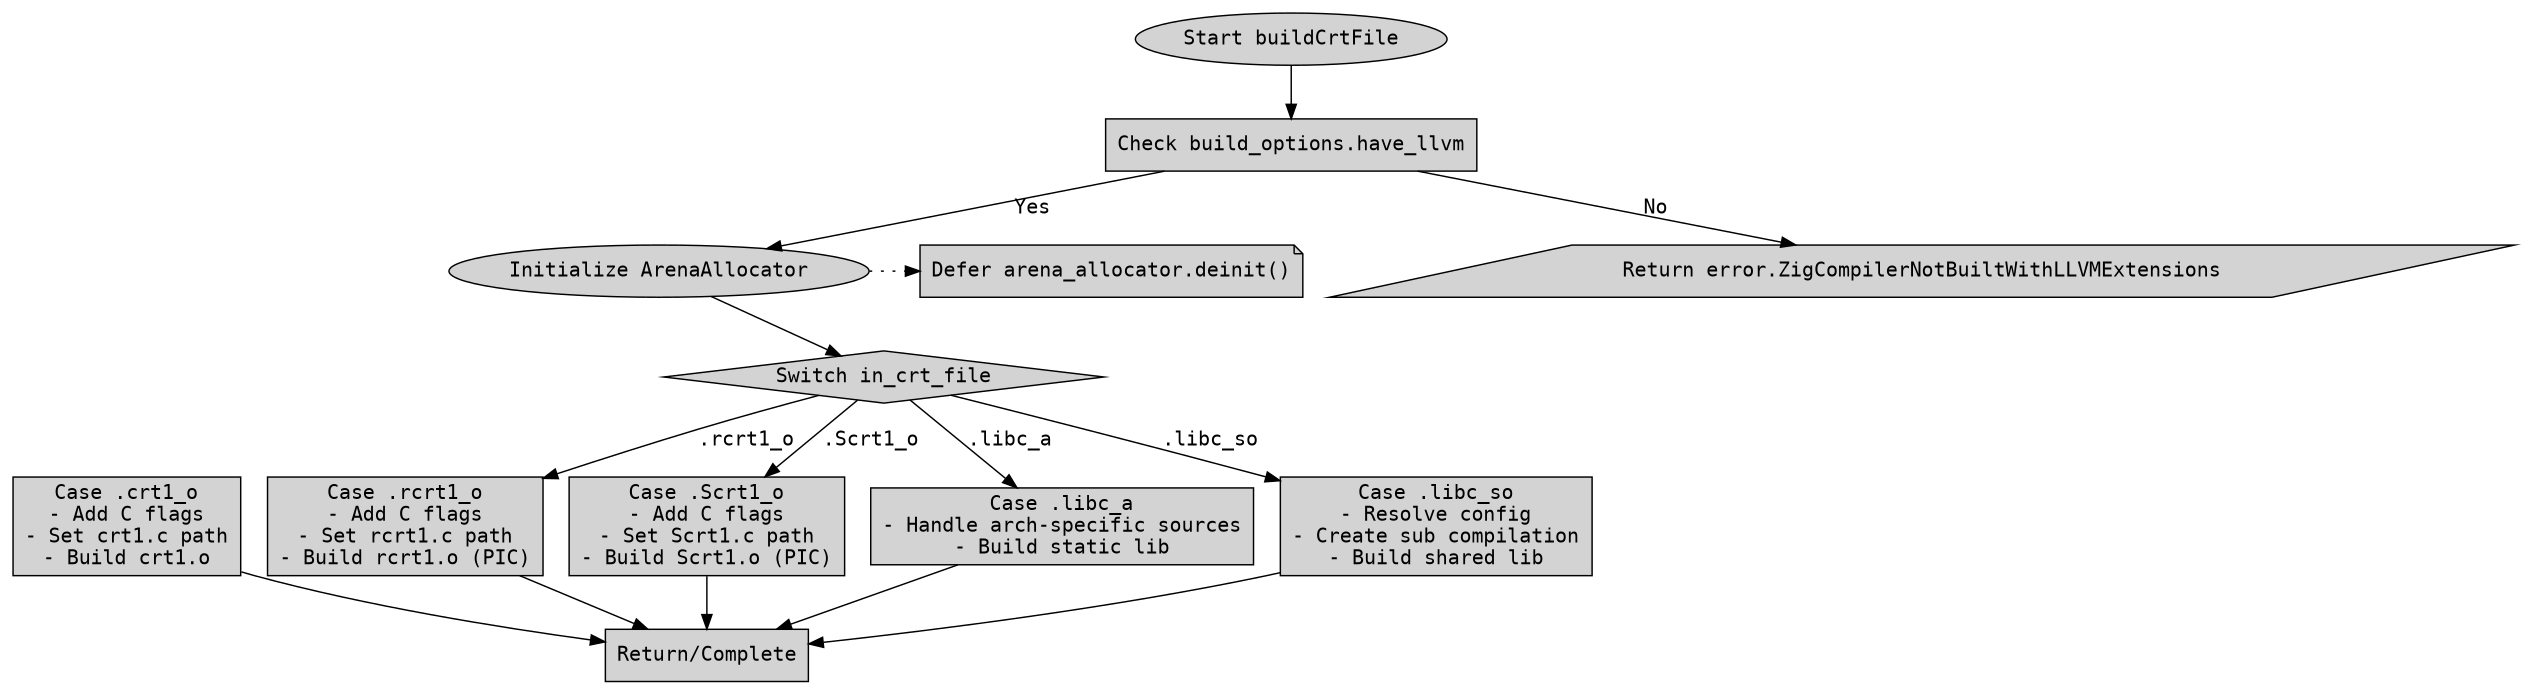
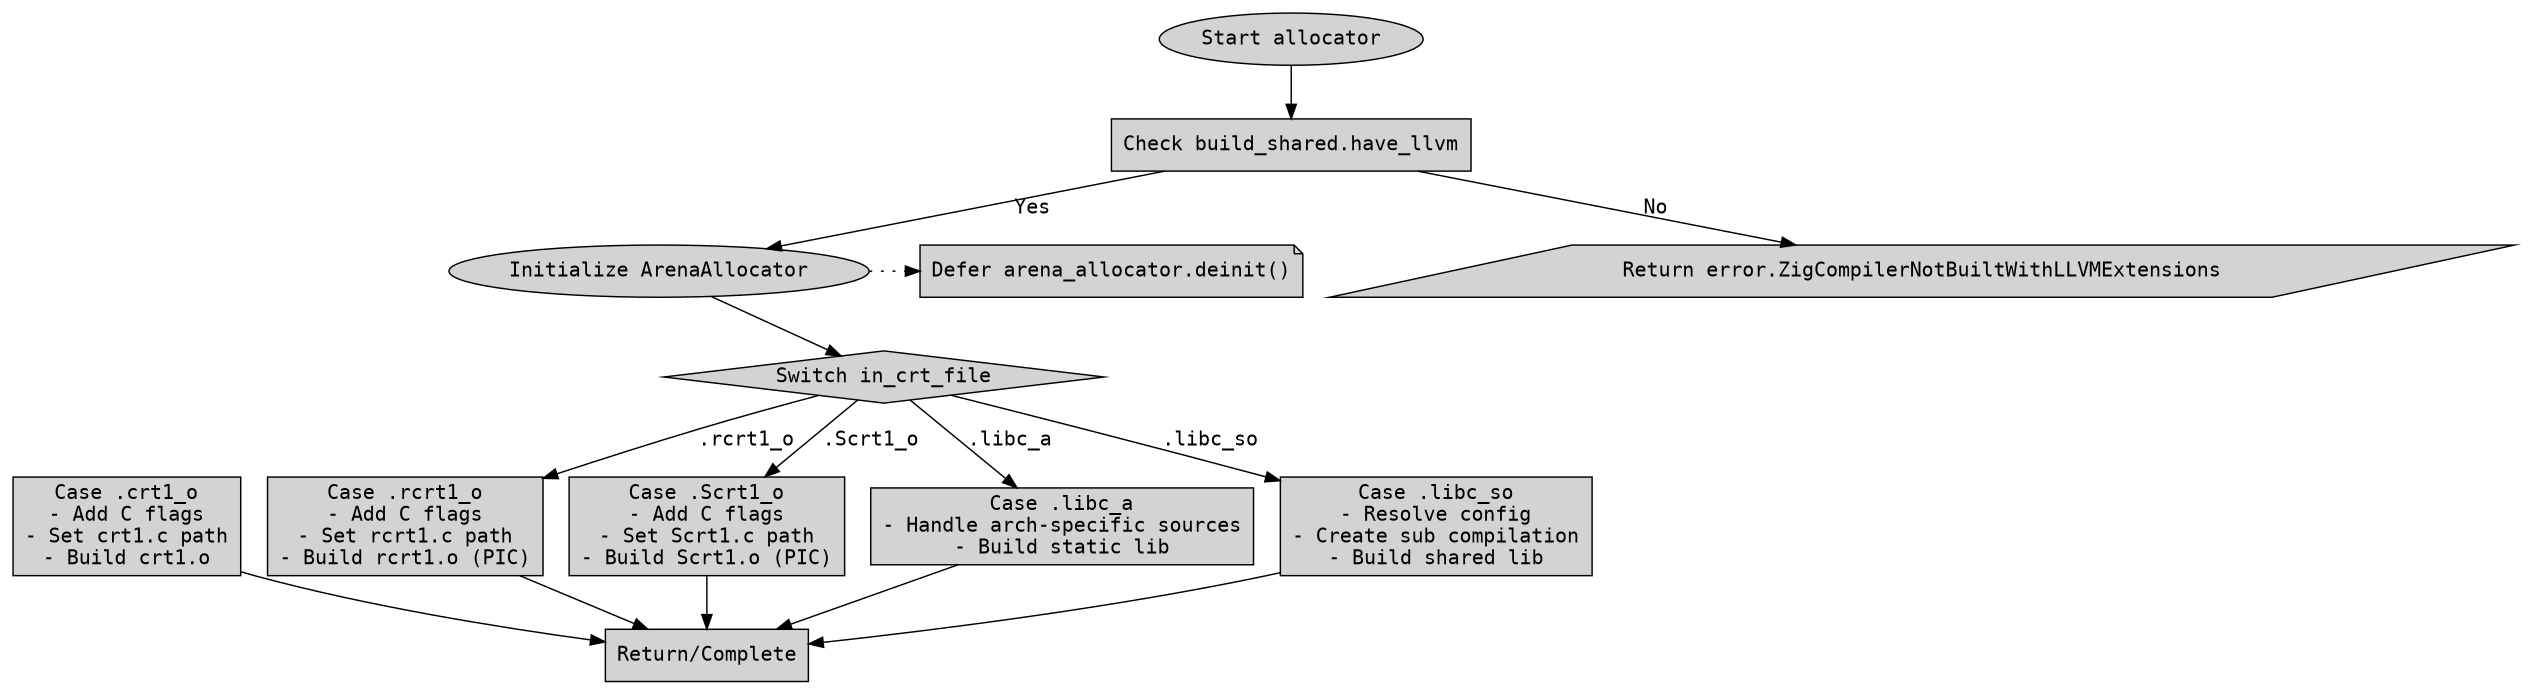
(1291, 39) -> (1291, 39)
(1291, 145) -> (1291, 145)
